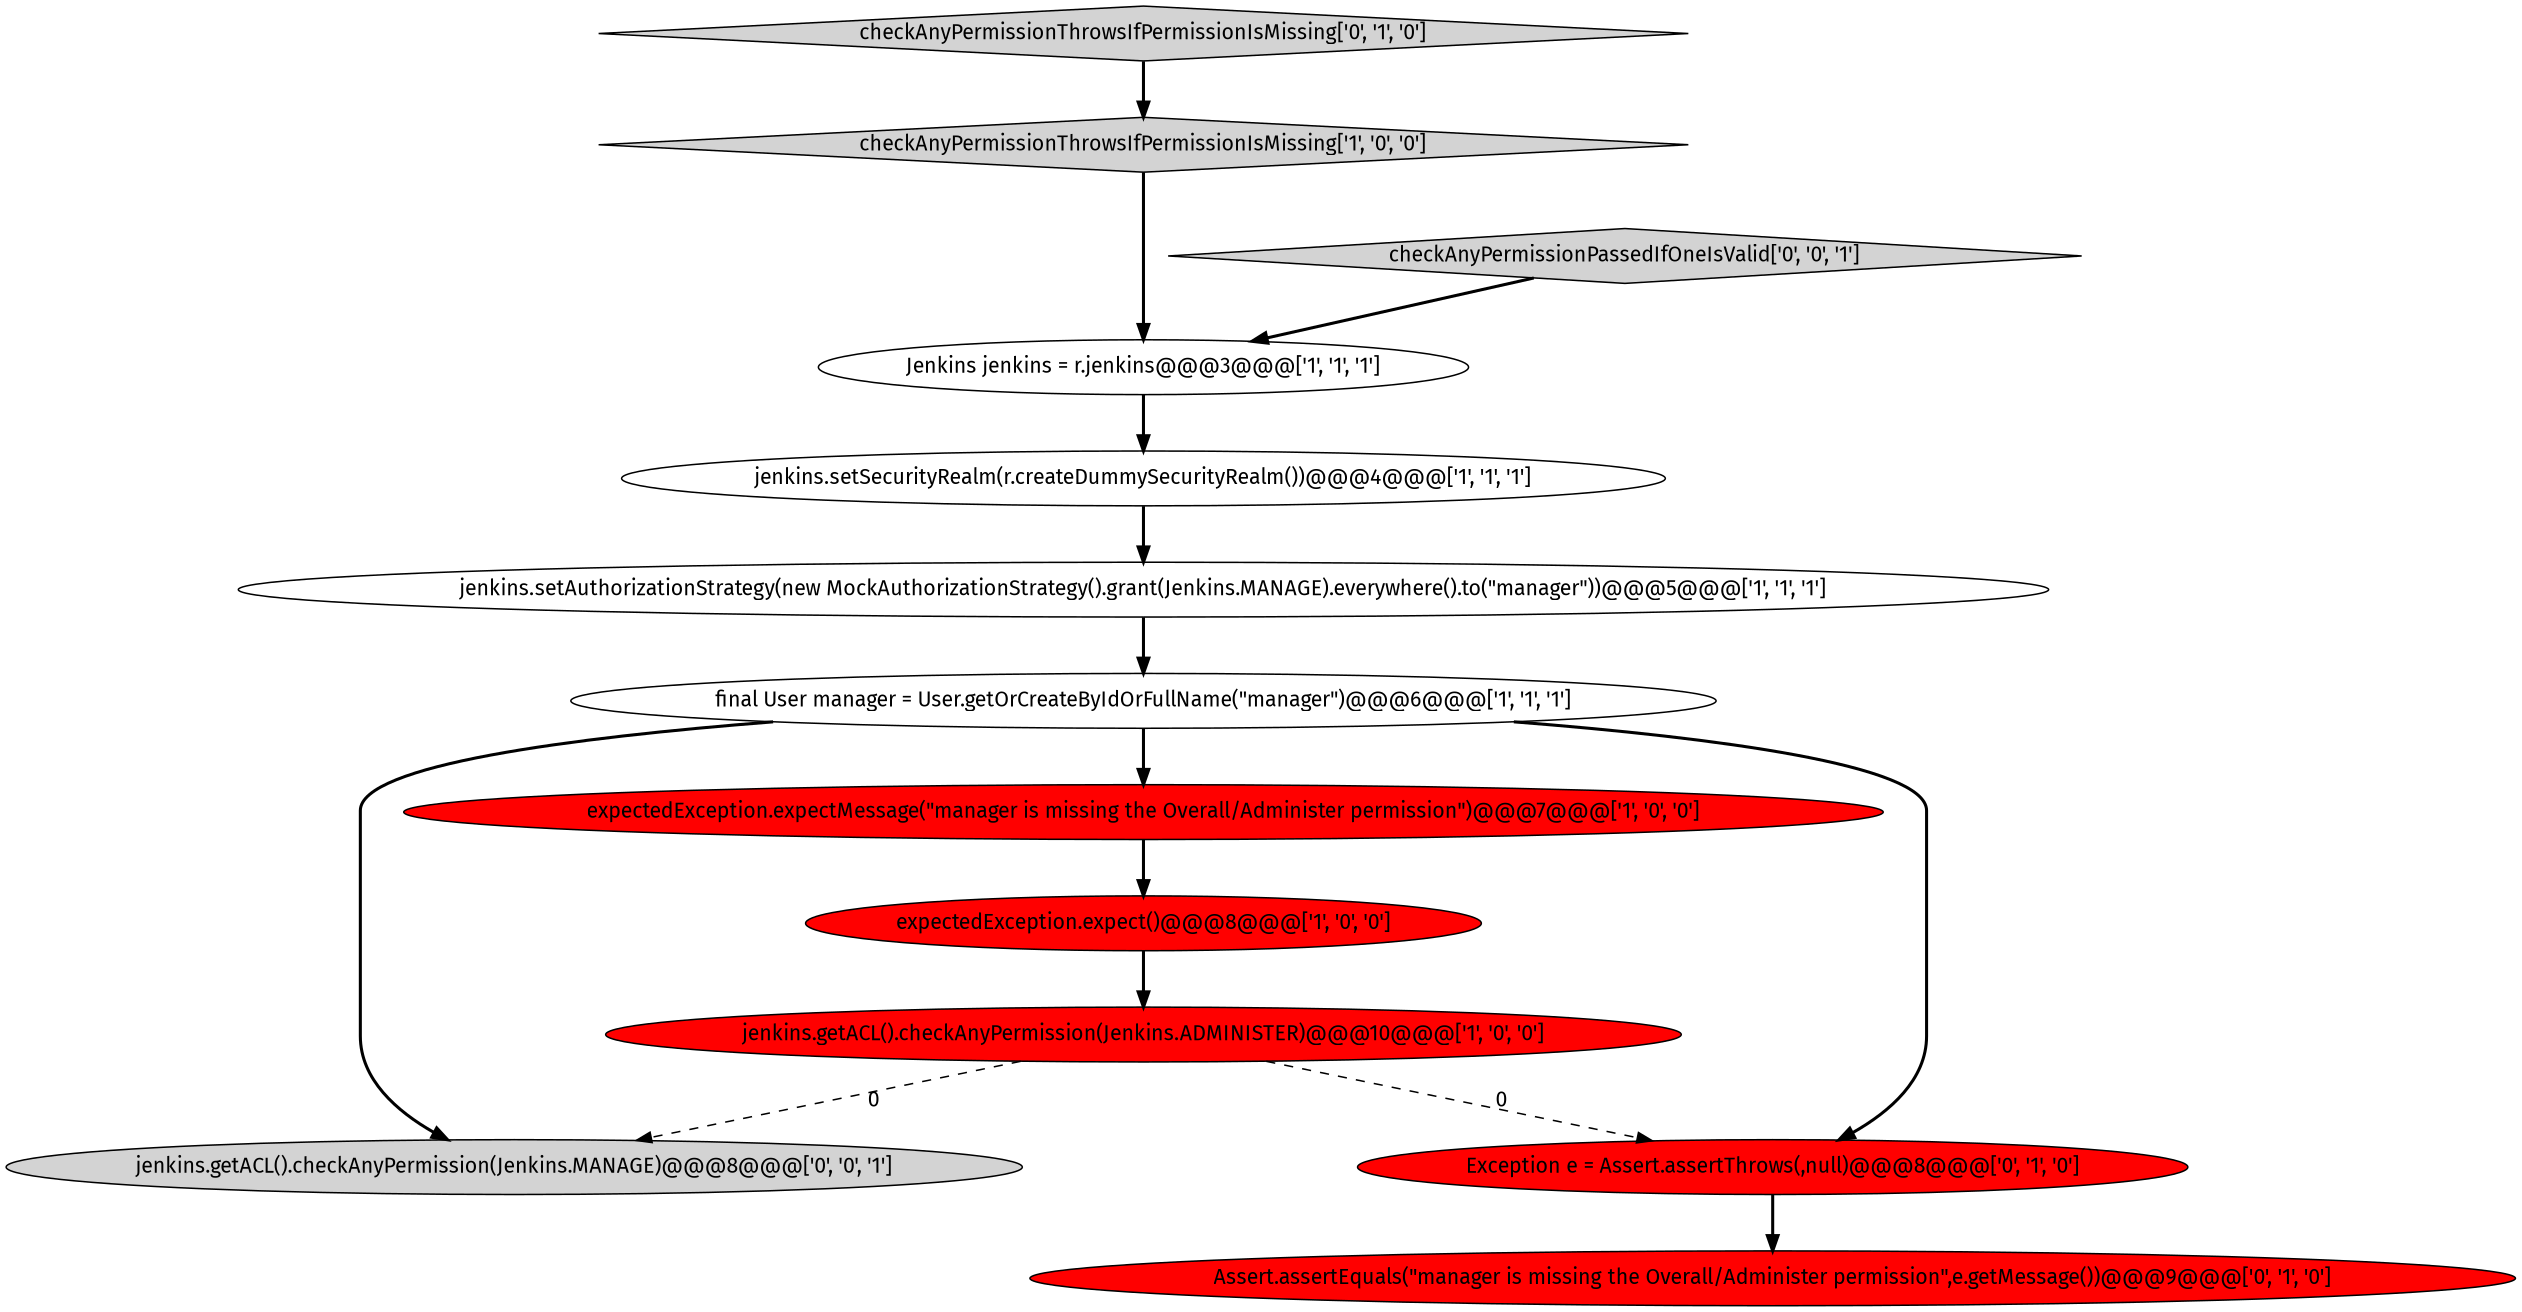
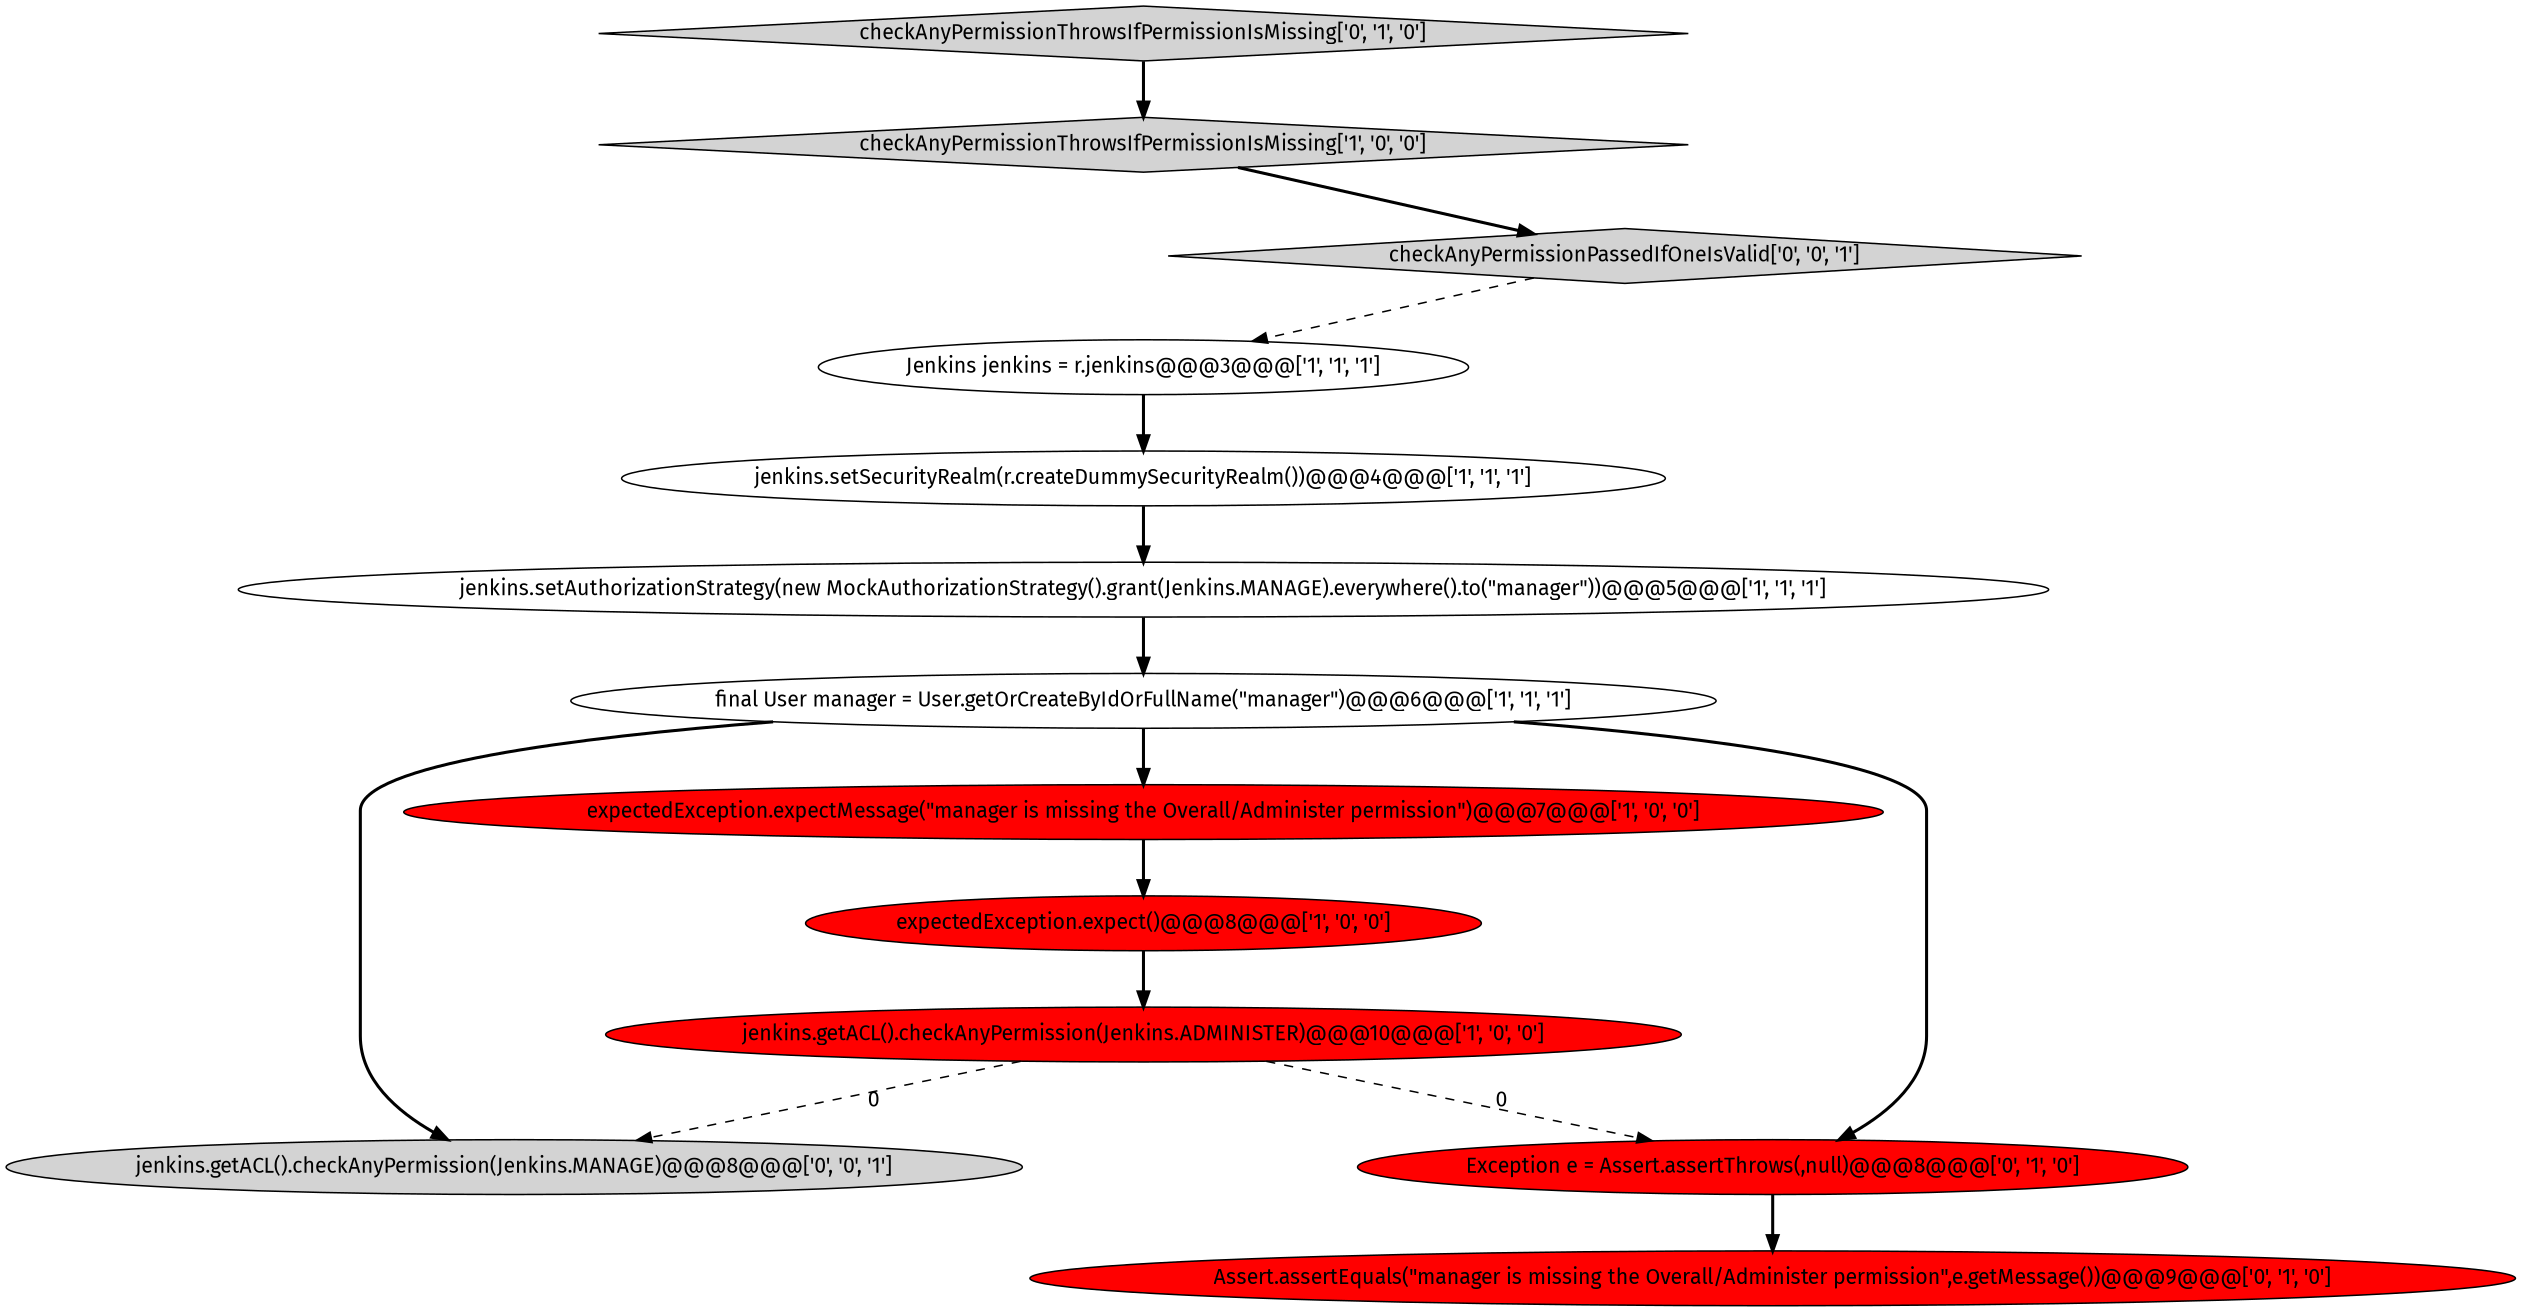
(1143, 248) -> (1378, 199)
(1400, 308) -> (1400, 308)
